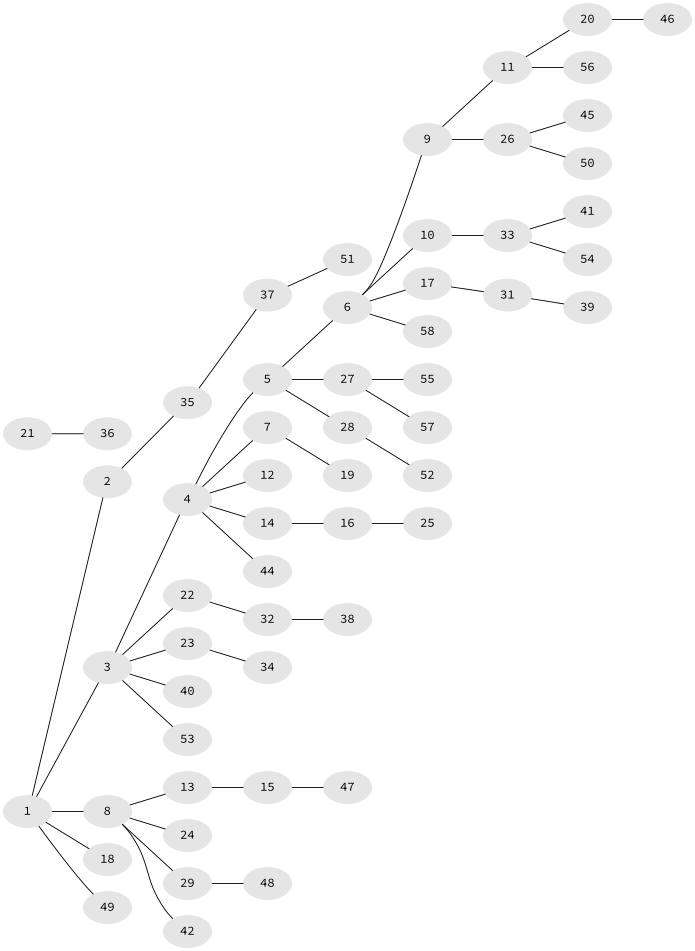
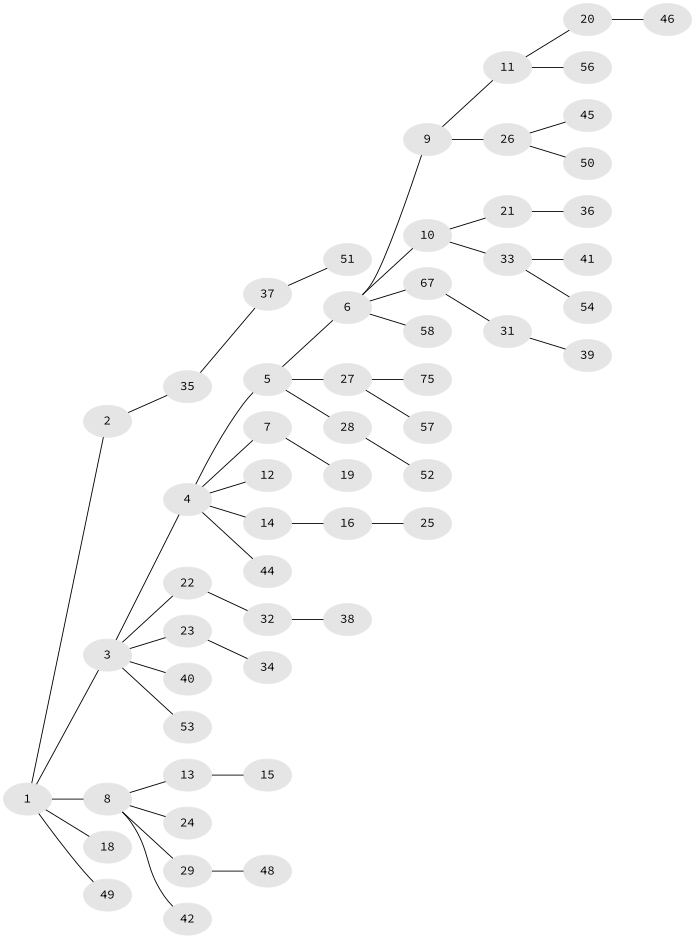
none -> (468, 224)
(428, 284) -> (428, 284)
(428, 380) -> (428, 380)
(348, 788) -> none
